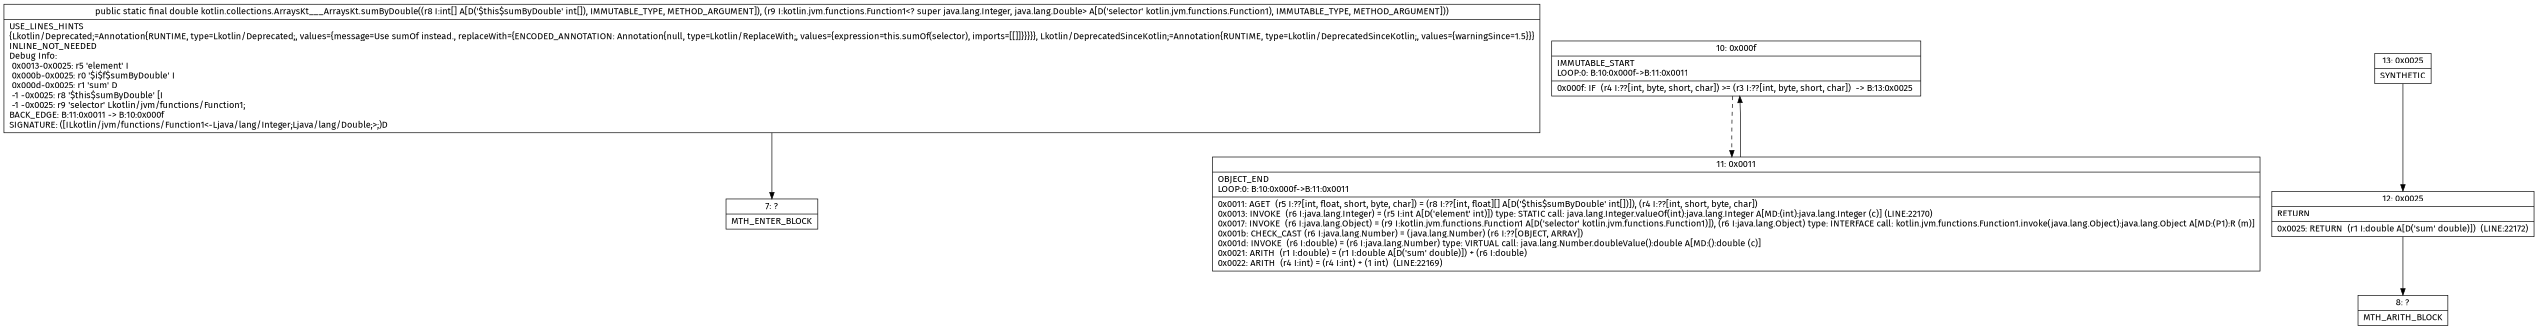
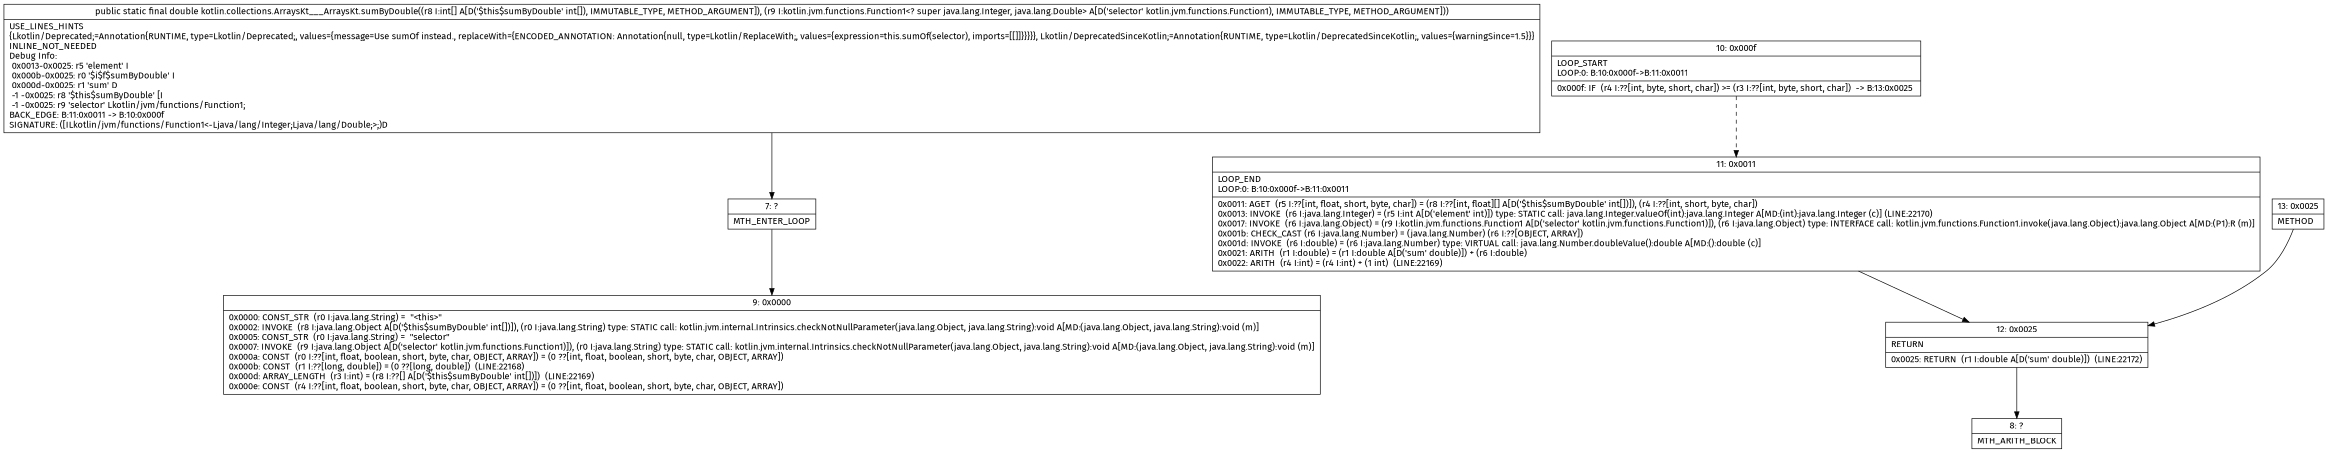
(1596, 63) -> (1583, 63)
(2403, 76) -> (2295, 221)
(1741, 130) -> (1911, 295)
(1244, 179) -> (1240, 179)
(772, 221) -> (772, 221)
none -> (772, 345)
